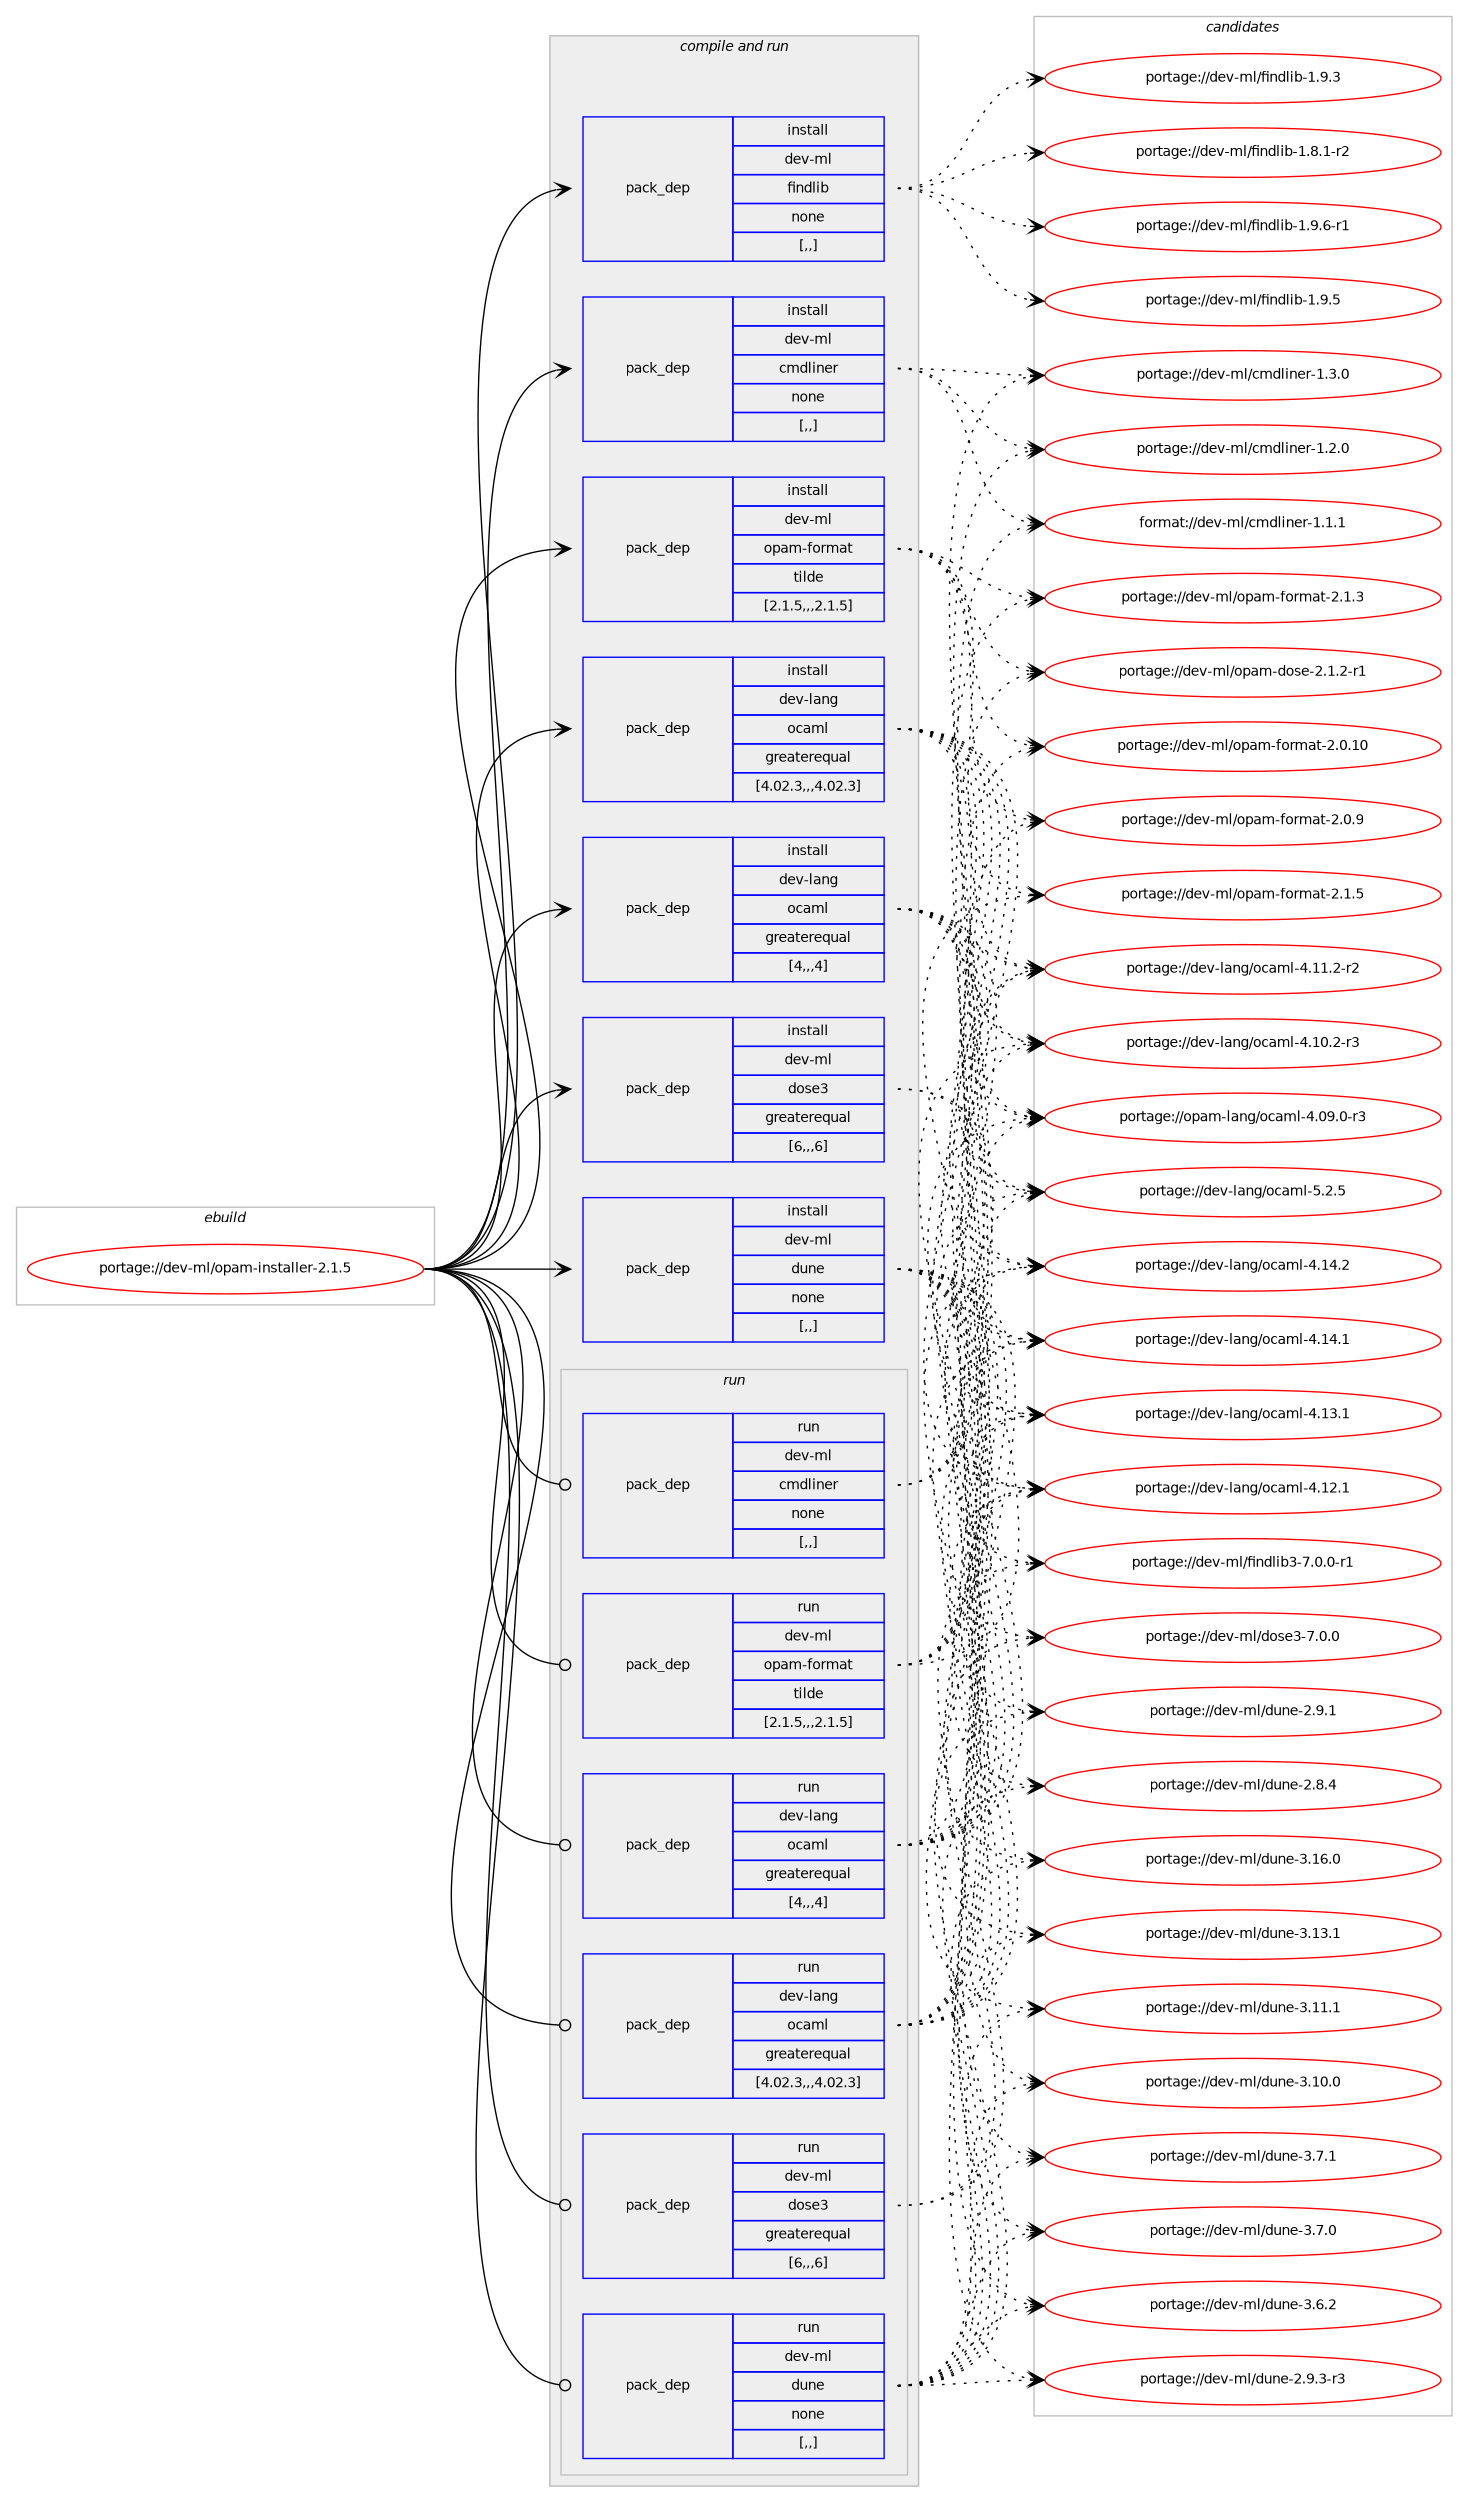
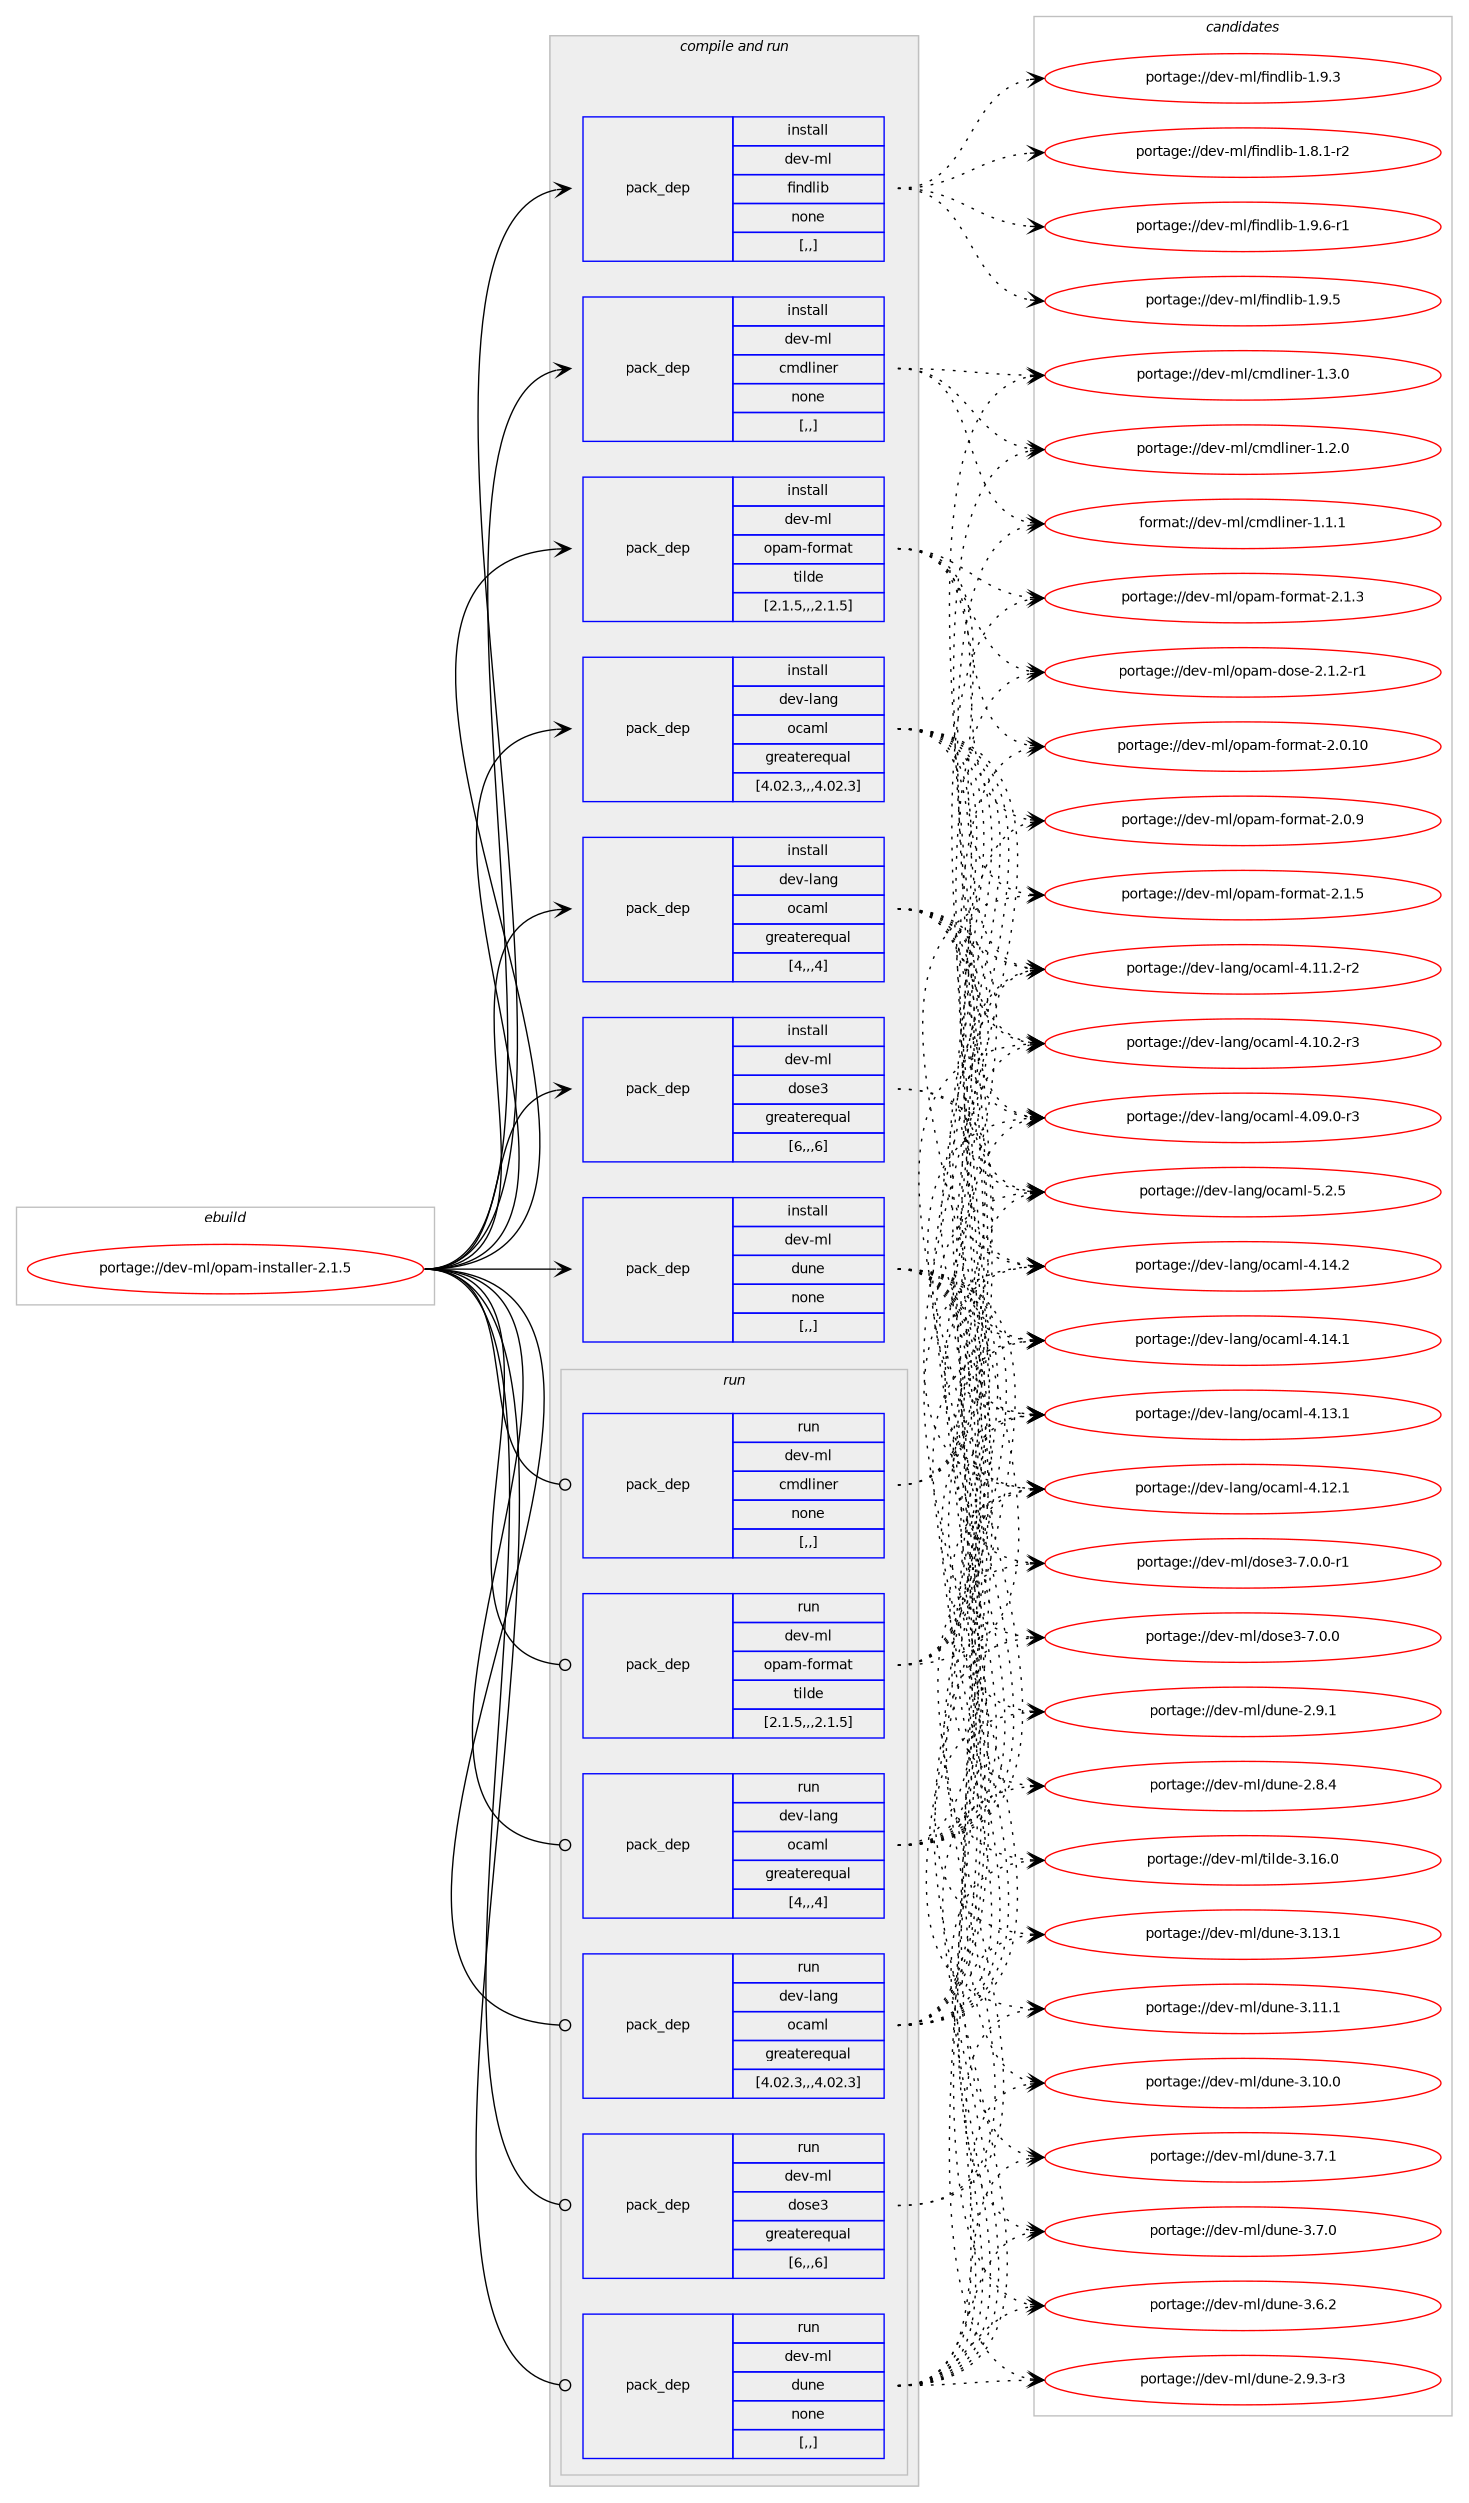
(1243, 1118) -> (1243, 1118)
(1243, 1563) -> (1243, 1563)
(1243, 1860) -> (1243, 1860)
